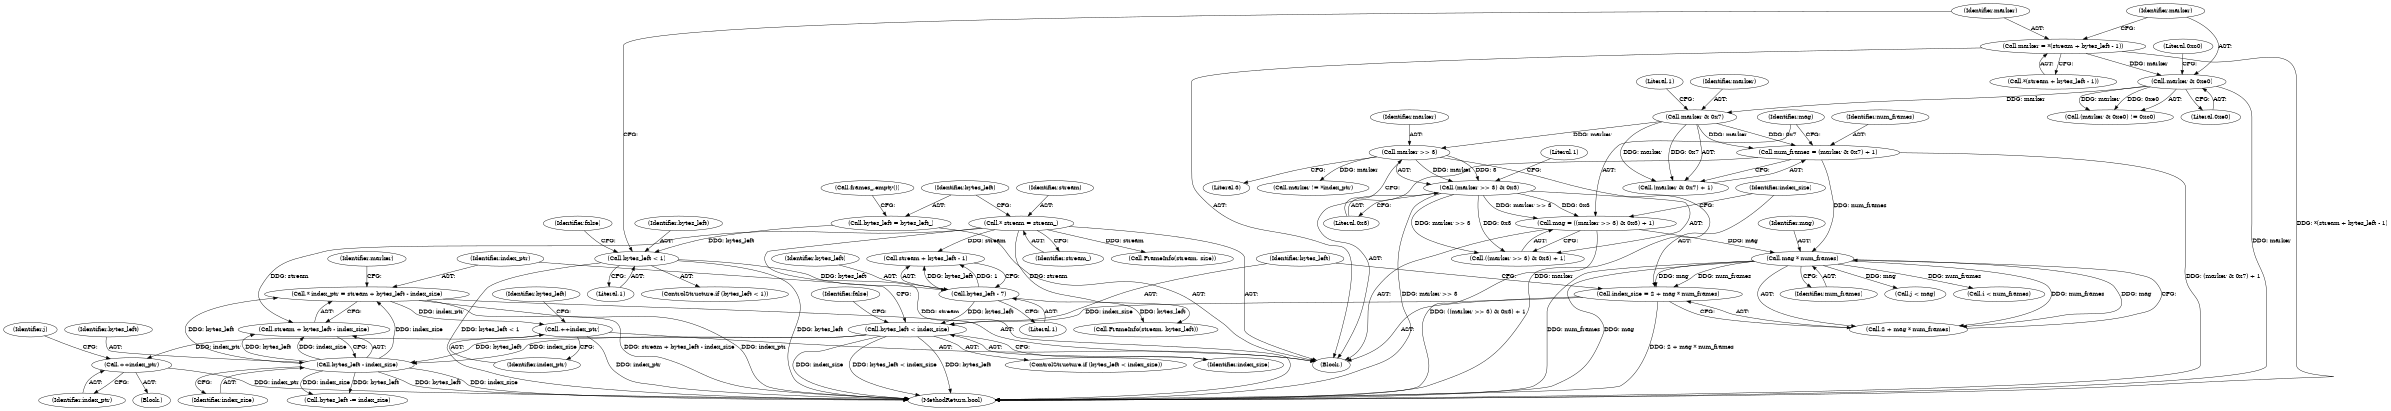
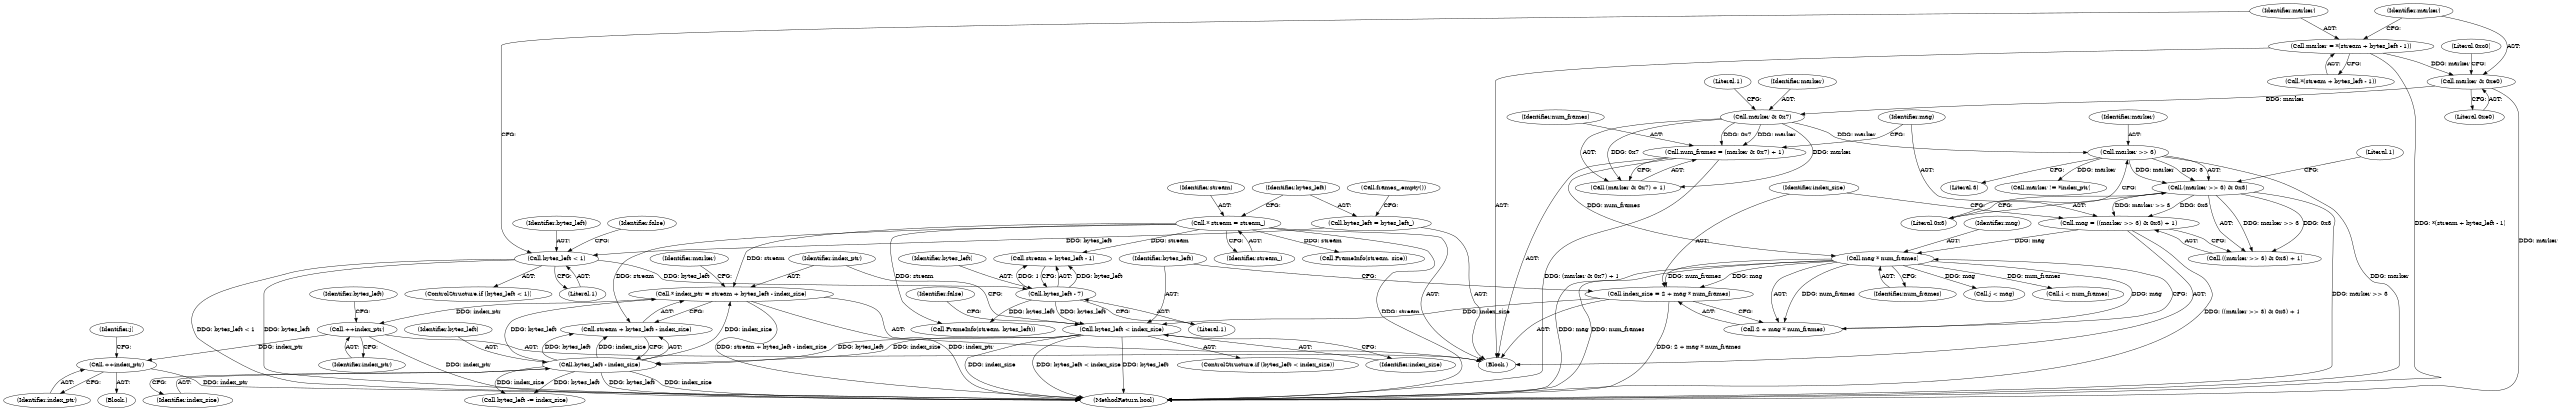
(2110, 117) -> none
none -> (943, 227)
